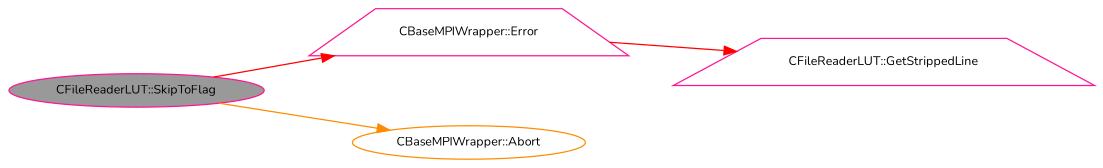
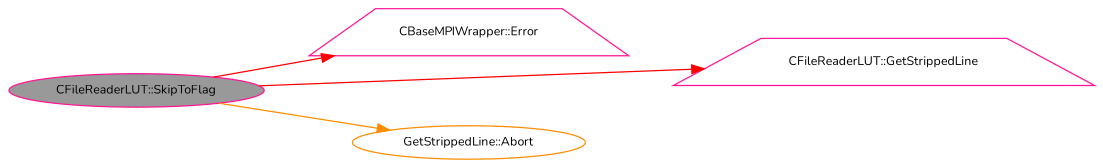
(667, 46) -> (476, 78)
(469, 142) -> (469, 142)
